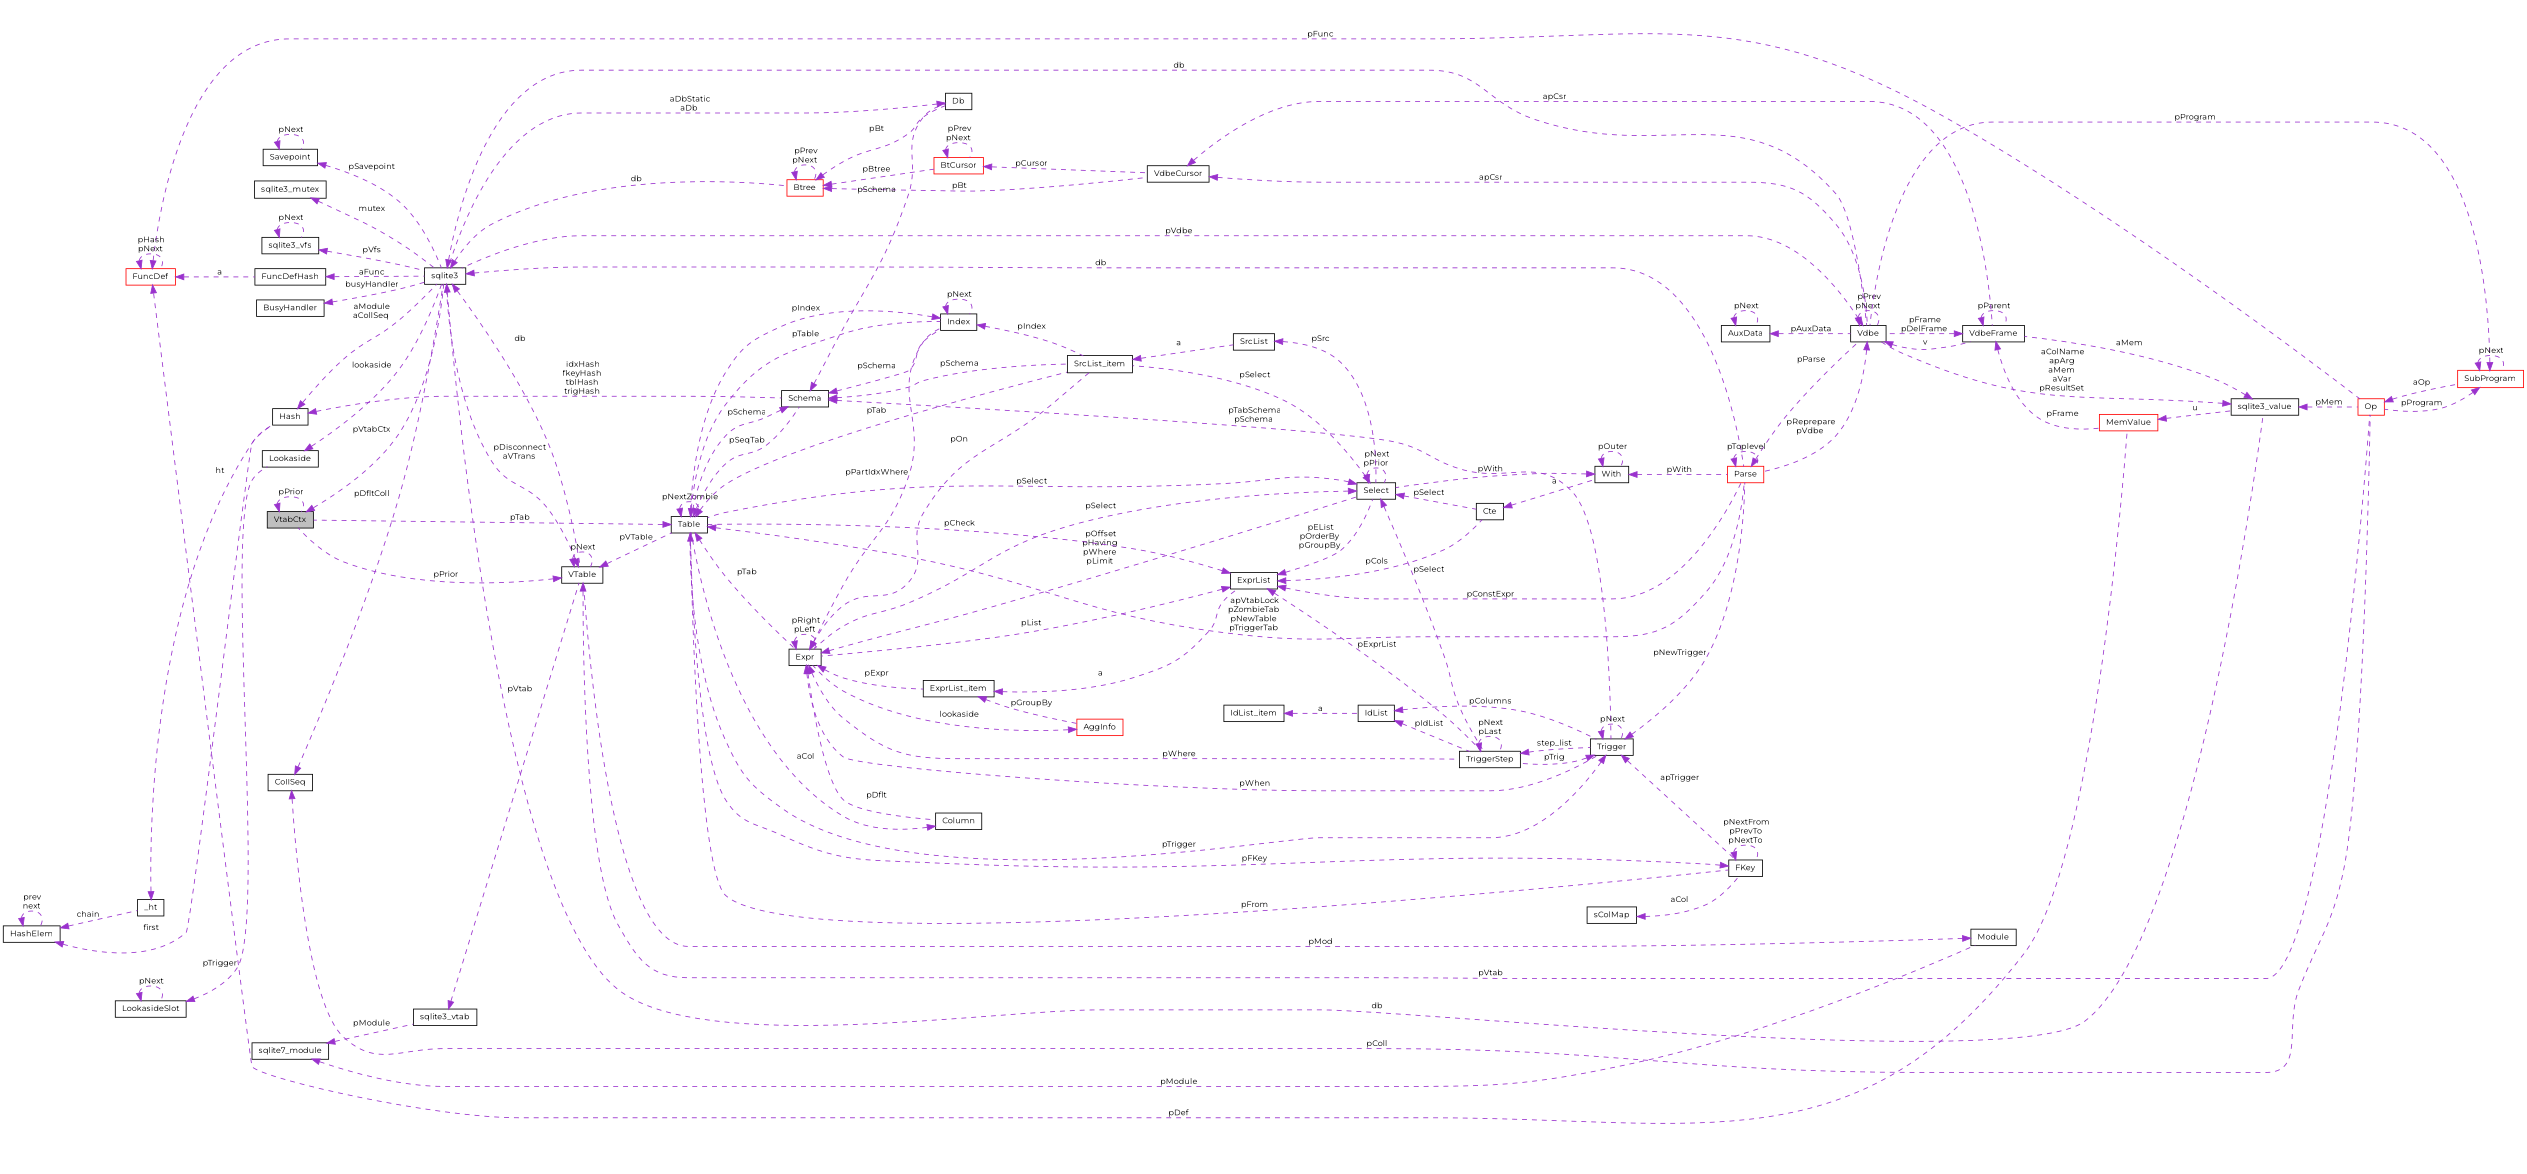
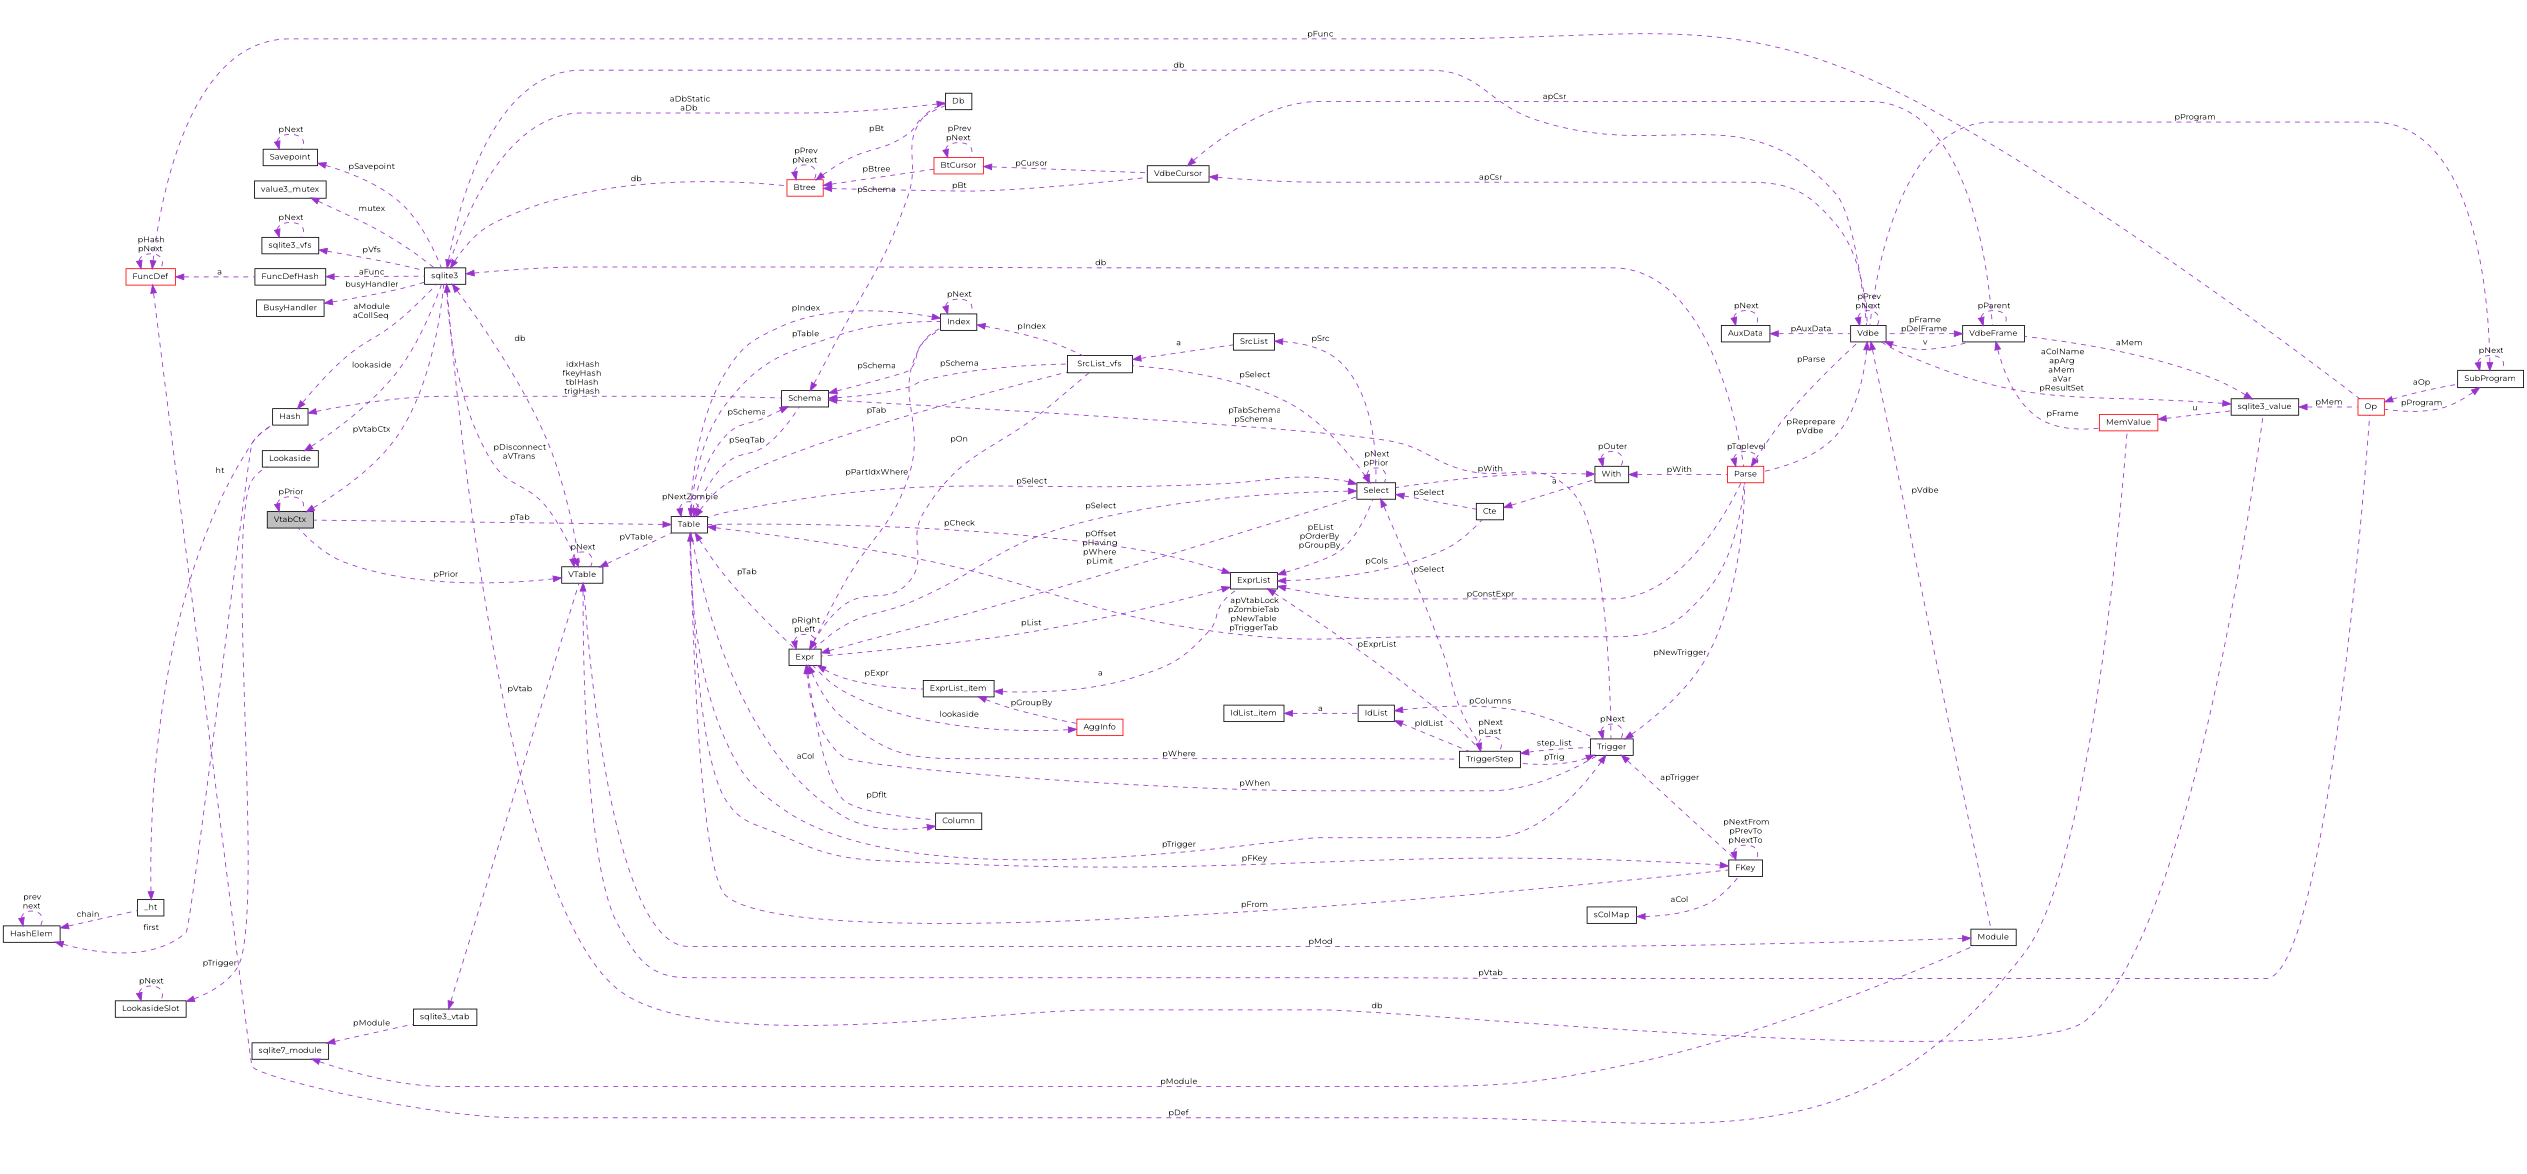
(290, 190) -> (290, 190)
(1174, 236) -> (1932, 640)
(1100, 364) -> (1100, 364)
(2491, 379) -> (2491, 379)
(290, 783) -> none
